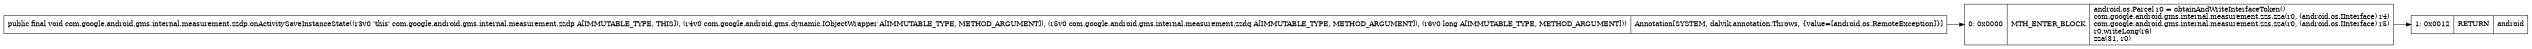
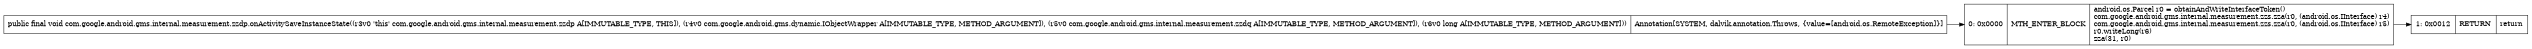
(2511, 24) -> (2511, 24)
